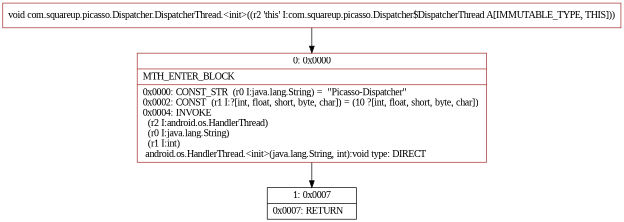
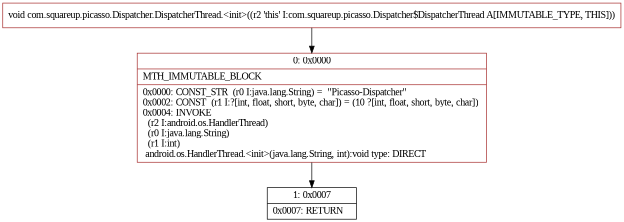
(189, 77) -> (202, 77)
